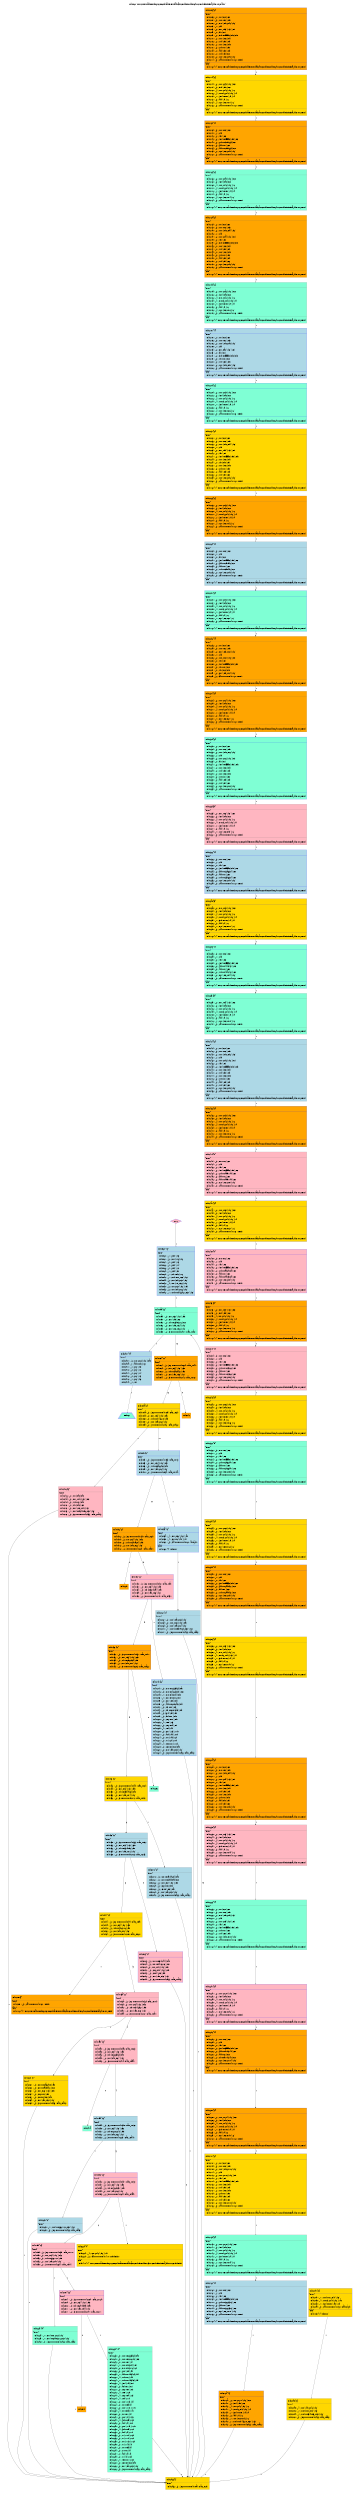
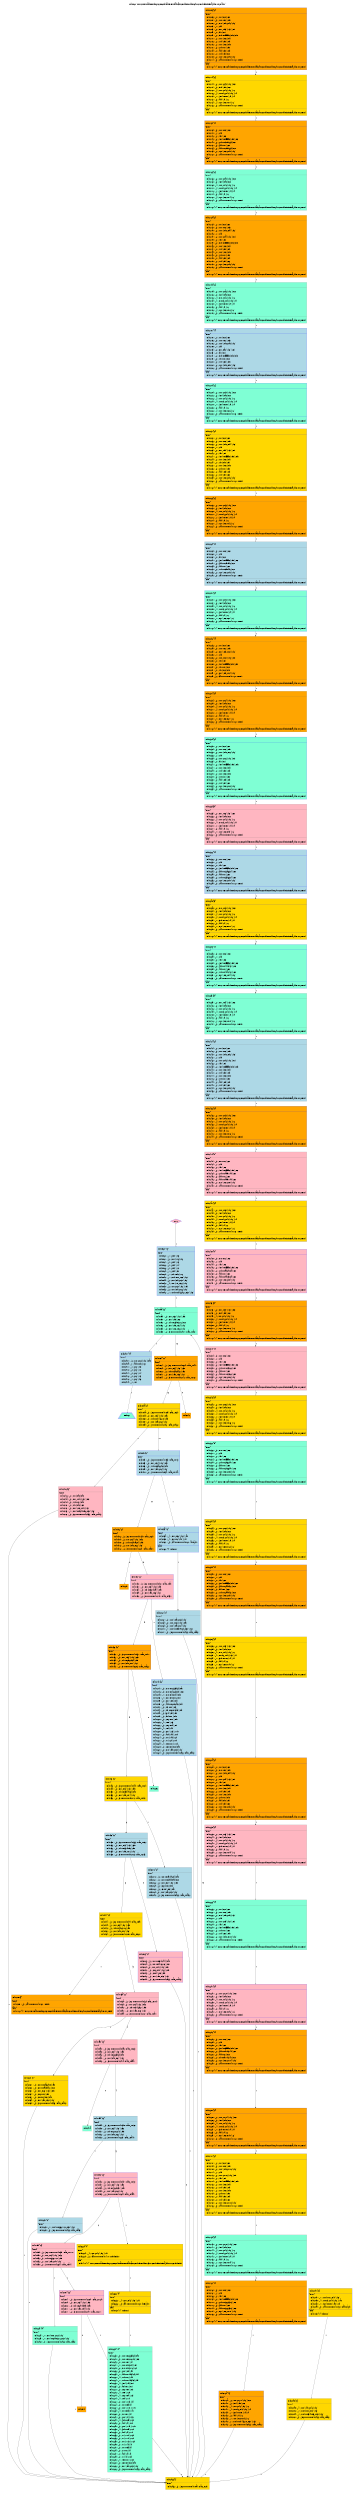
none -> (130, 2303)
(256, 2303) -> (256, 2303)
